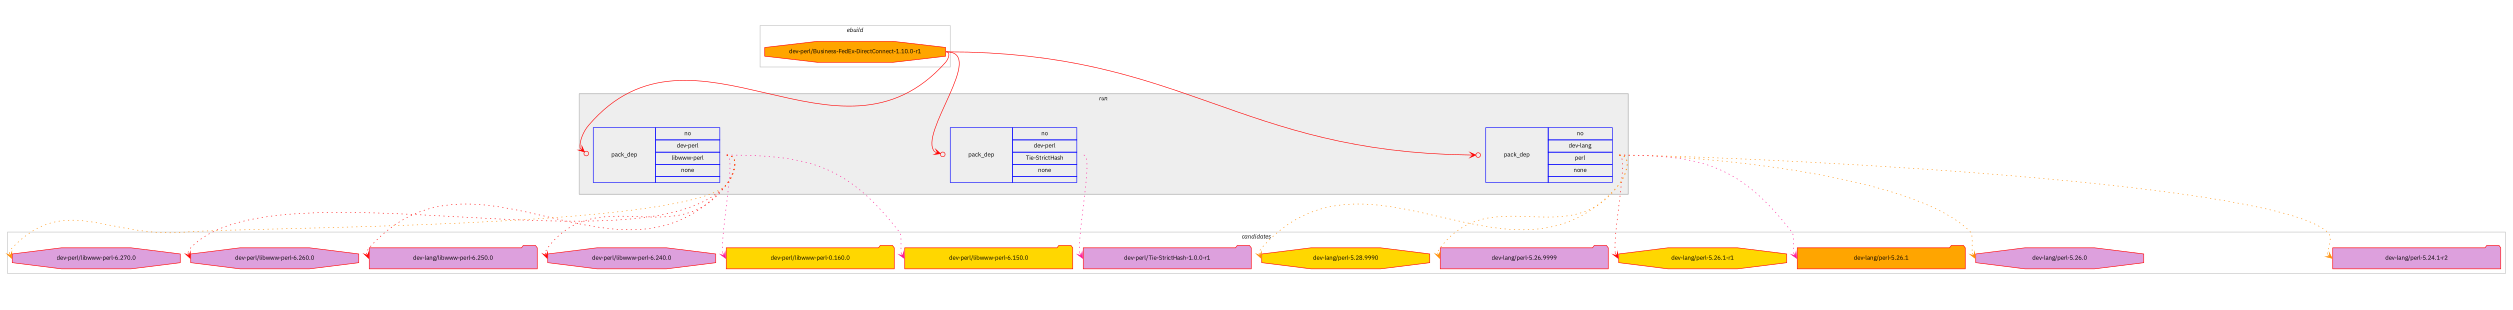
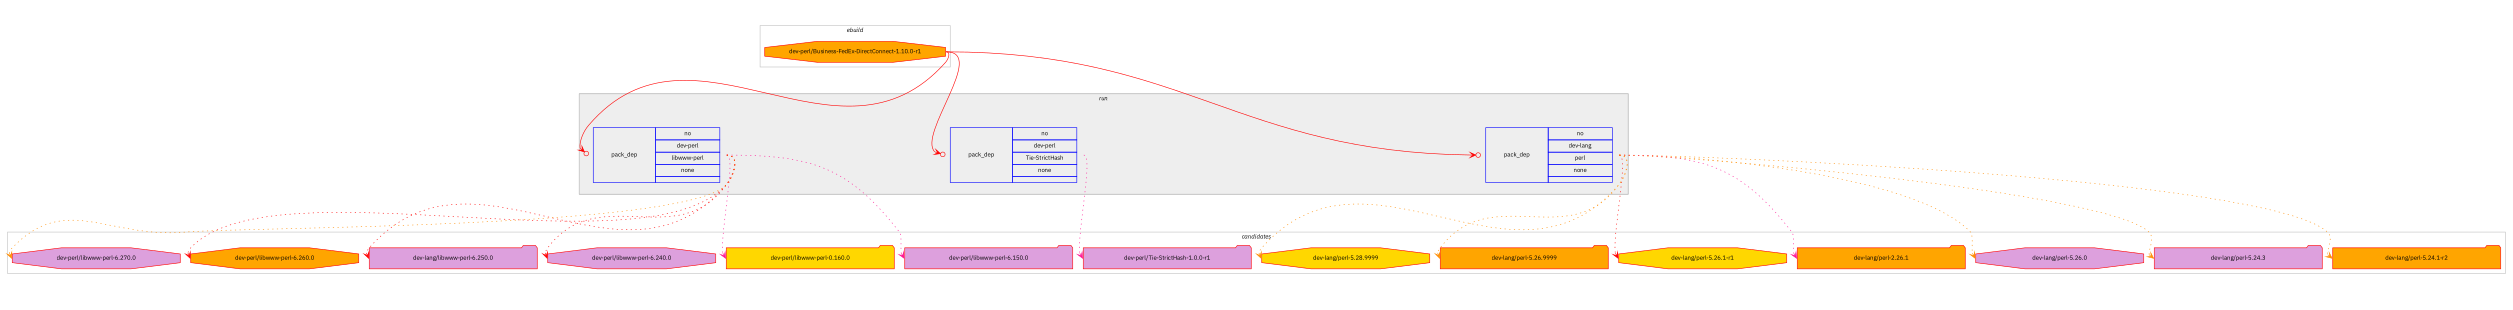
(275, 258) -> (275, 258)
(989, 258) -> (989, 258)
(1346, 258) -> (1346, 258)
(1524, 258) -> (1524, 258)
(1881, 258) -> (1881, 258)
none -> (2238, 258)
(2417, 258) -> (2417, 258)
